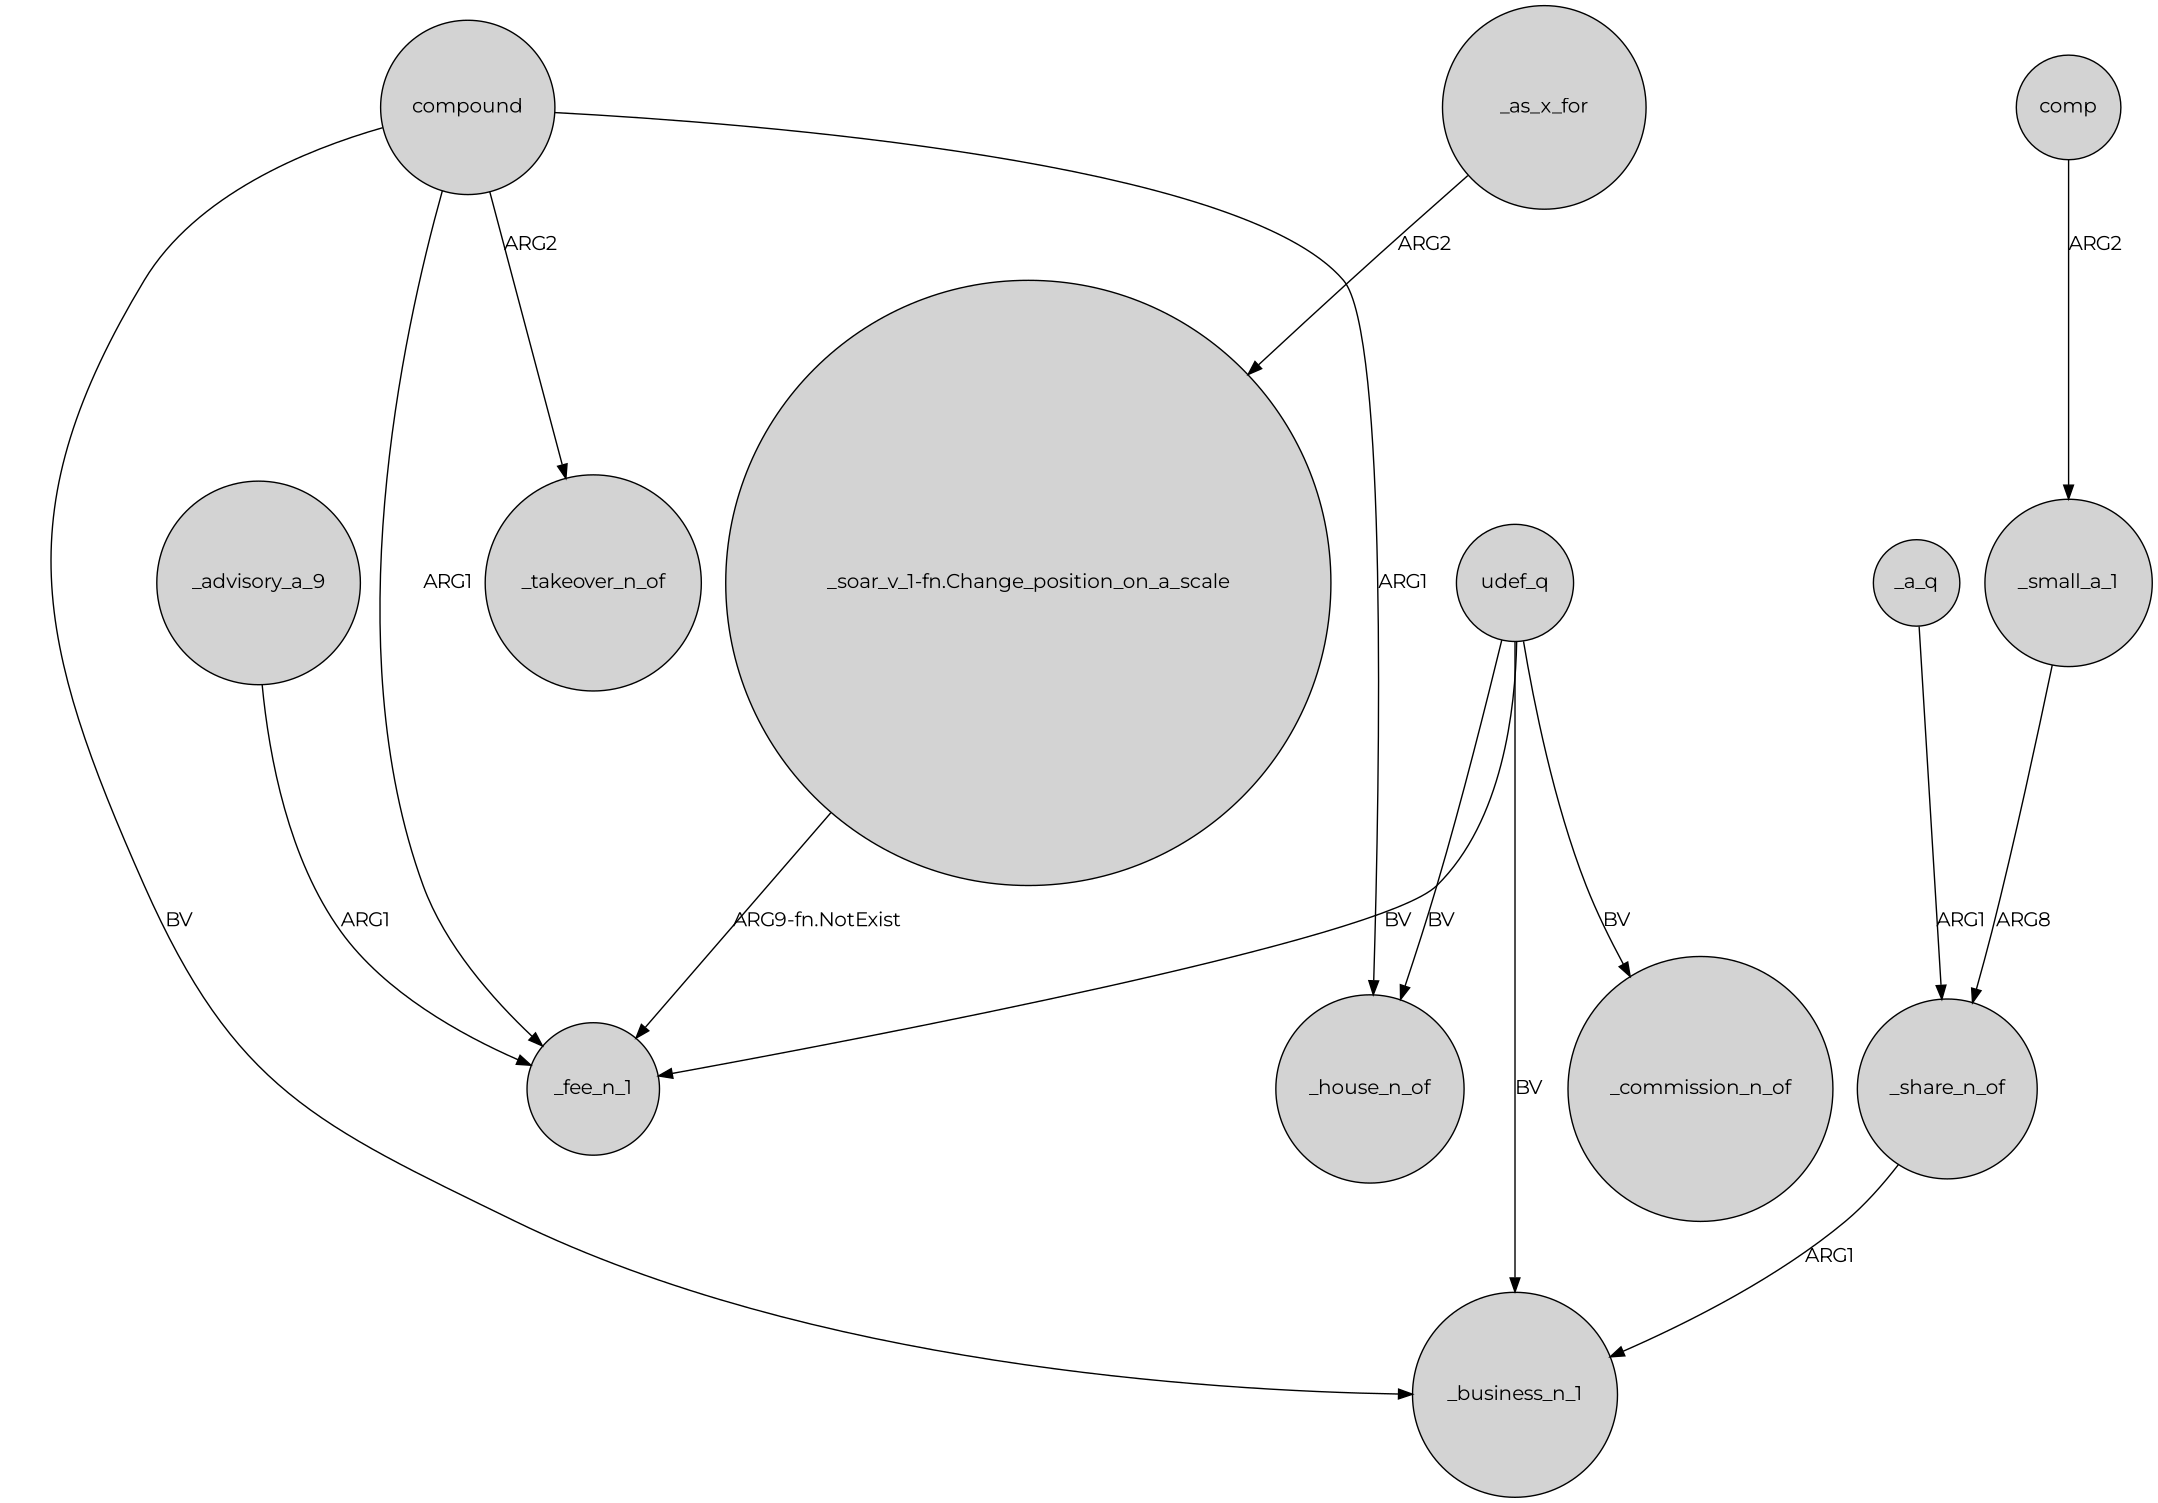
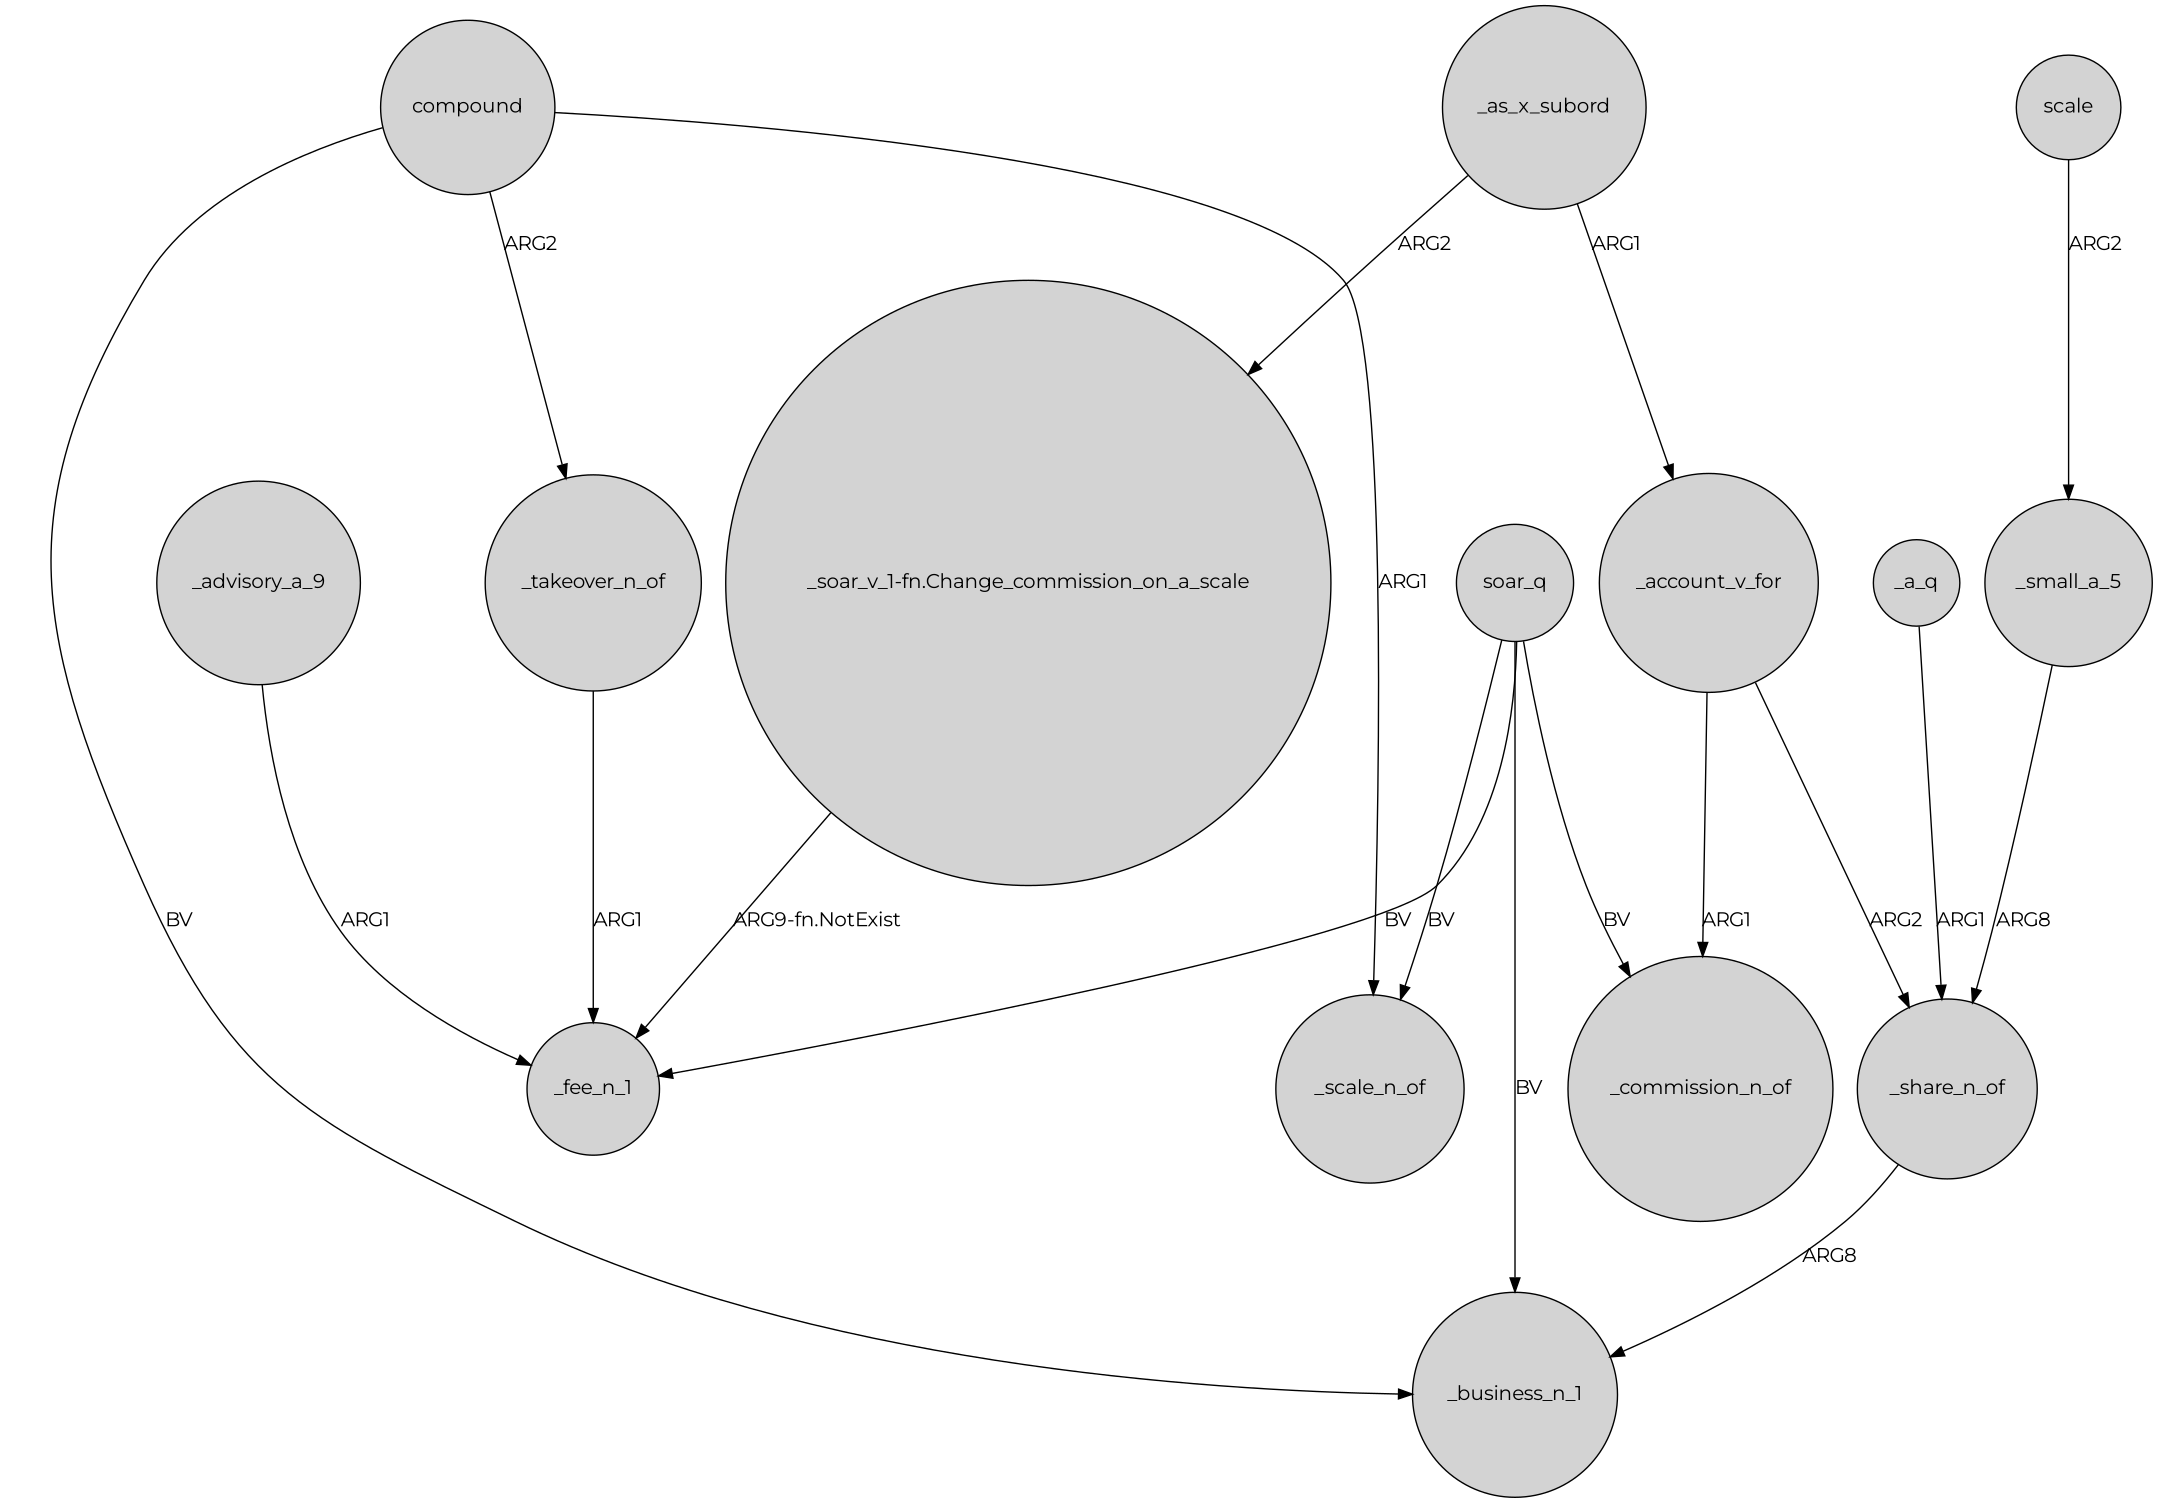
(1544, 107) -> (1544, 107)
(2069, 107) -> (2069, 107)
(1028, 583) -> (1028, 583)
(1515, 583) -> (1515, 583)
none -> (1709, 583)
(2069, 583) -> (2069, 583)
(381, 631) -> (593, 850)
(1370, 1089) -> (1370, 1089)
(1830, 1257) -> (1830, 1257)
